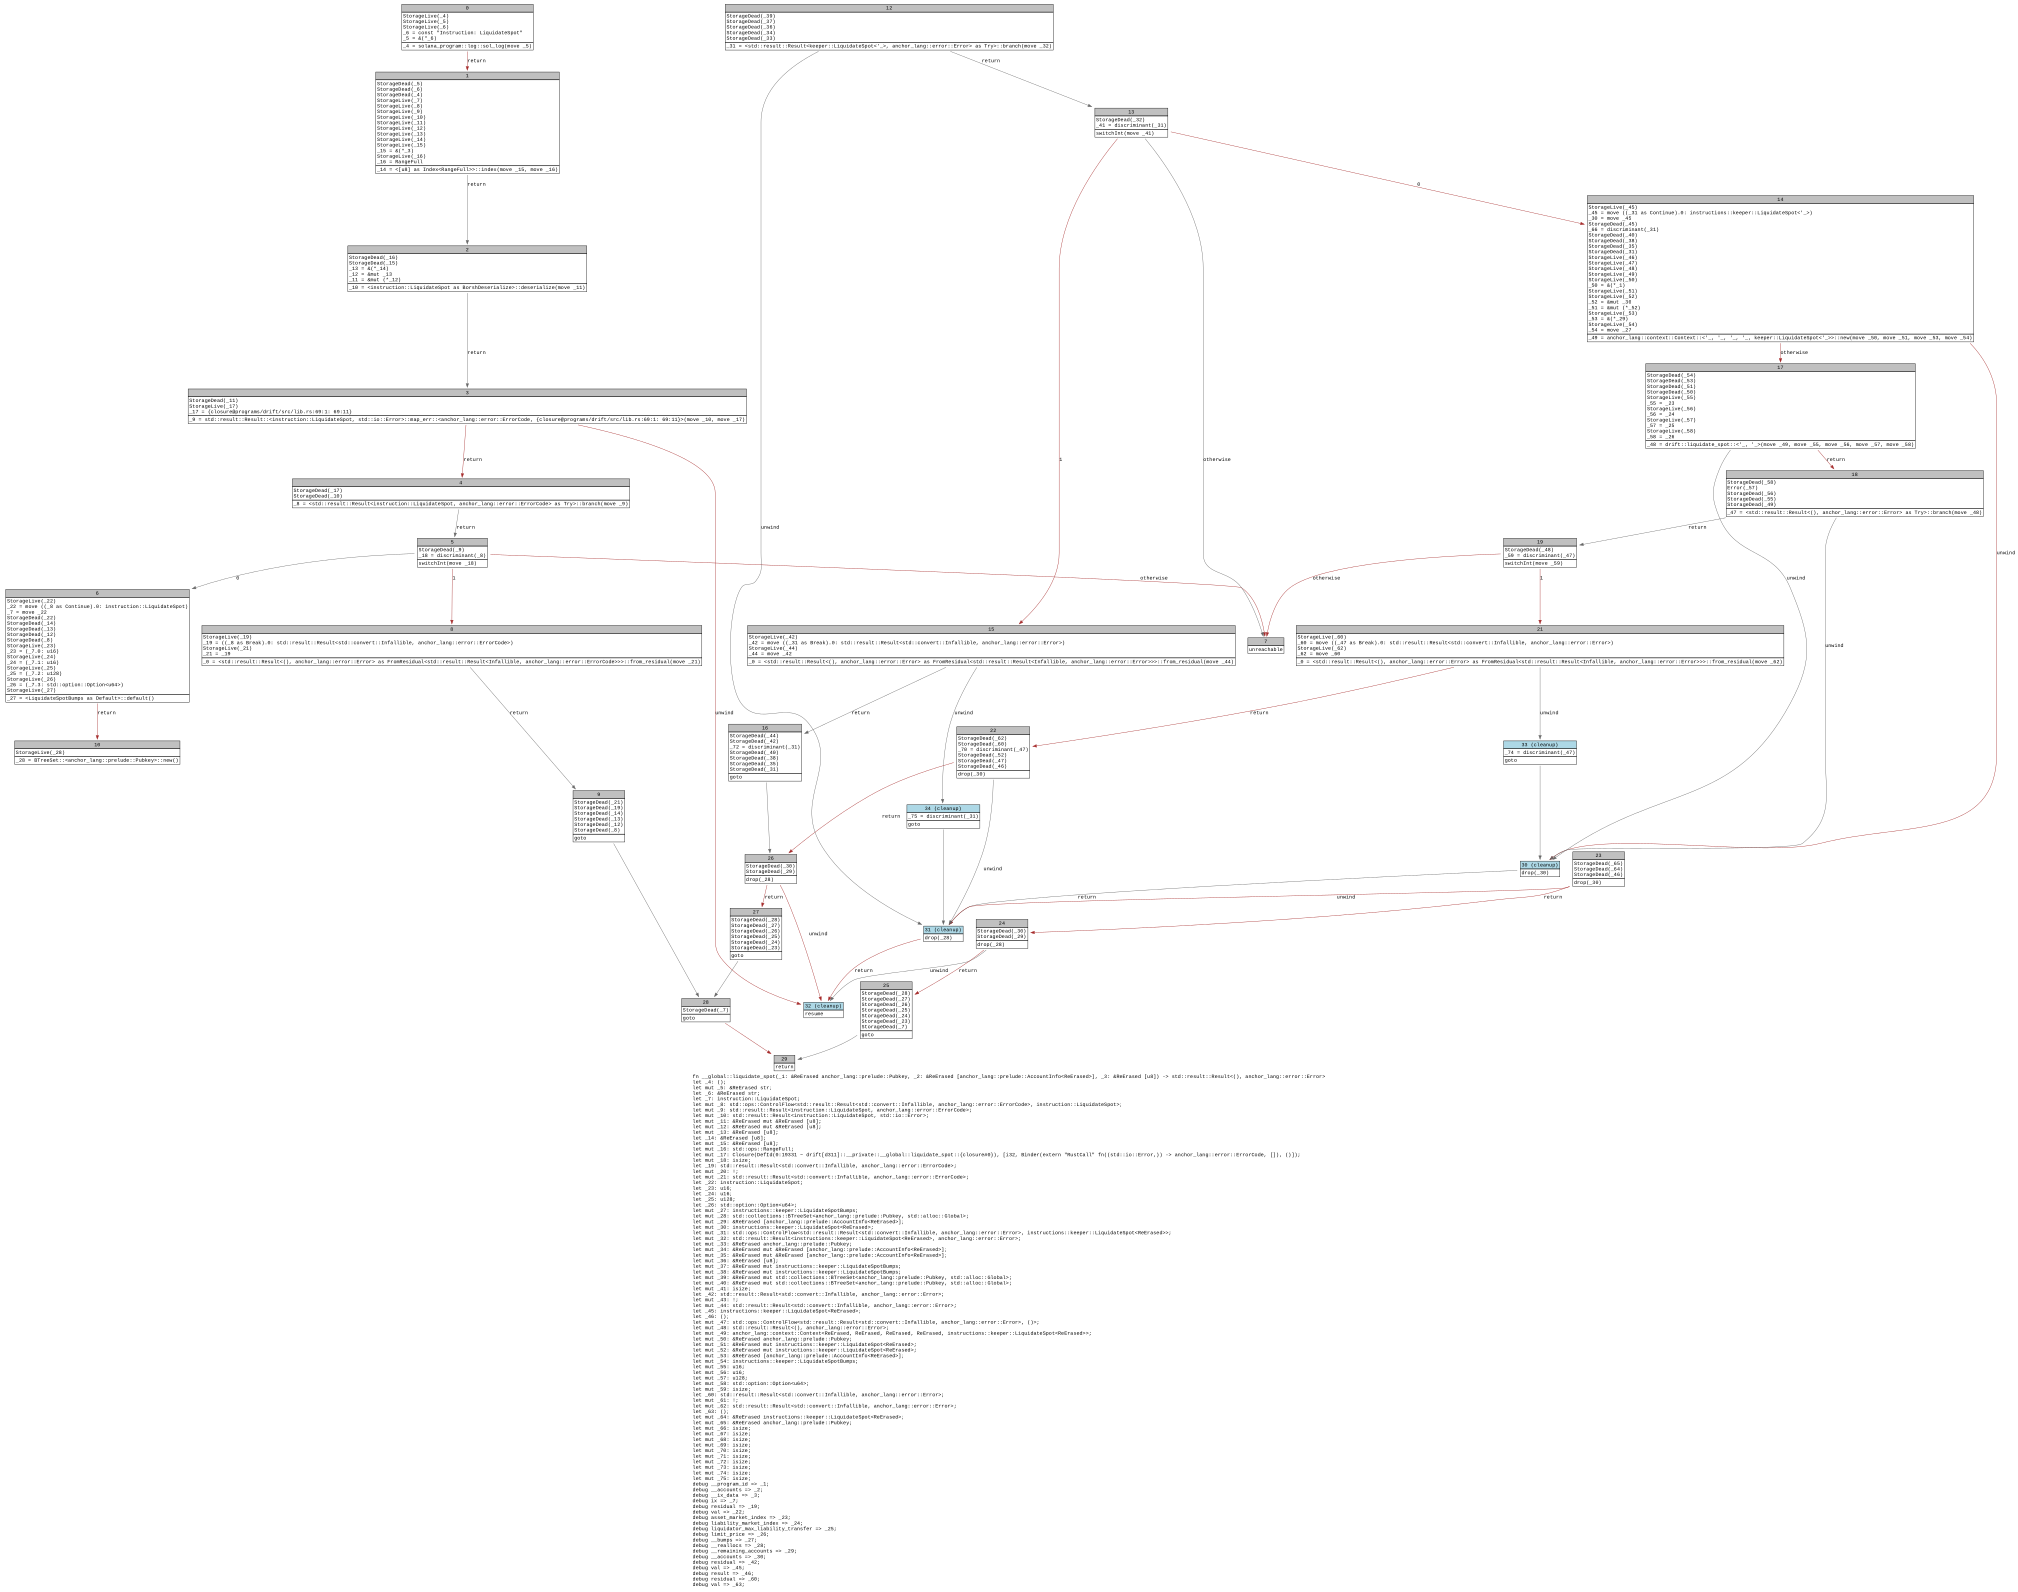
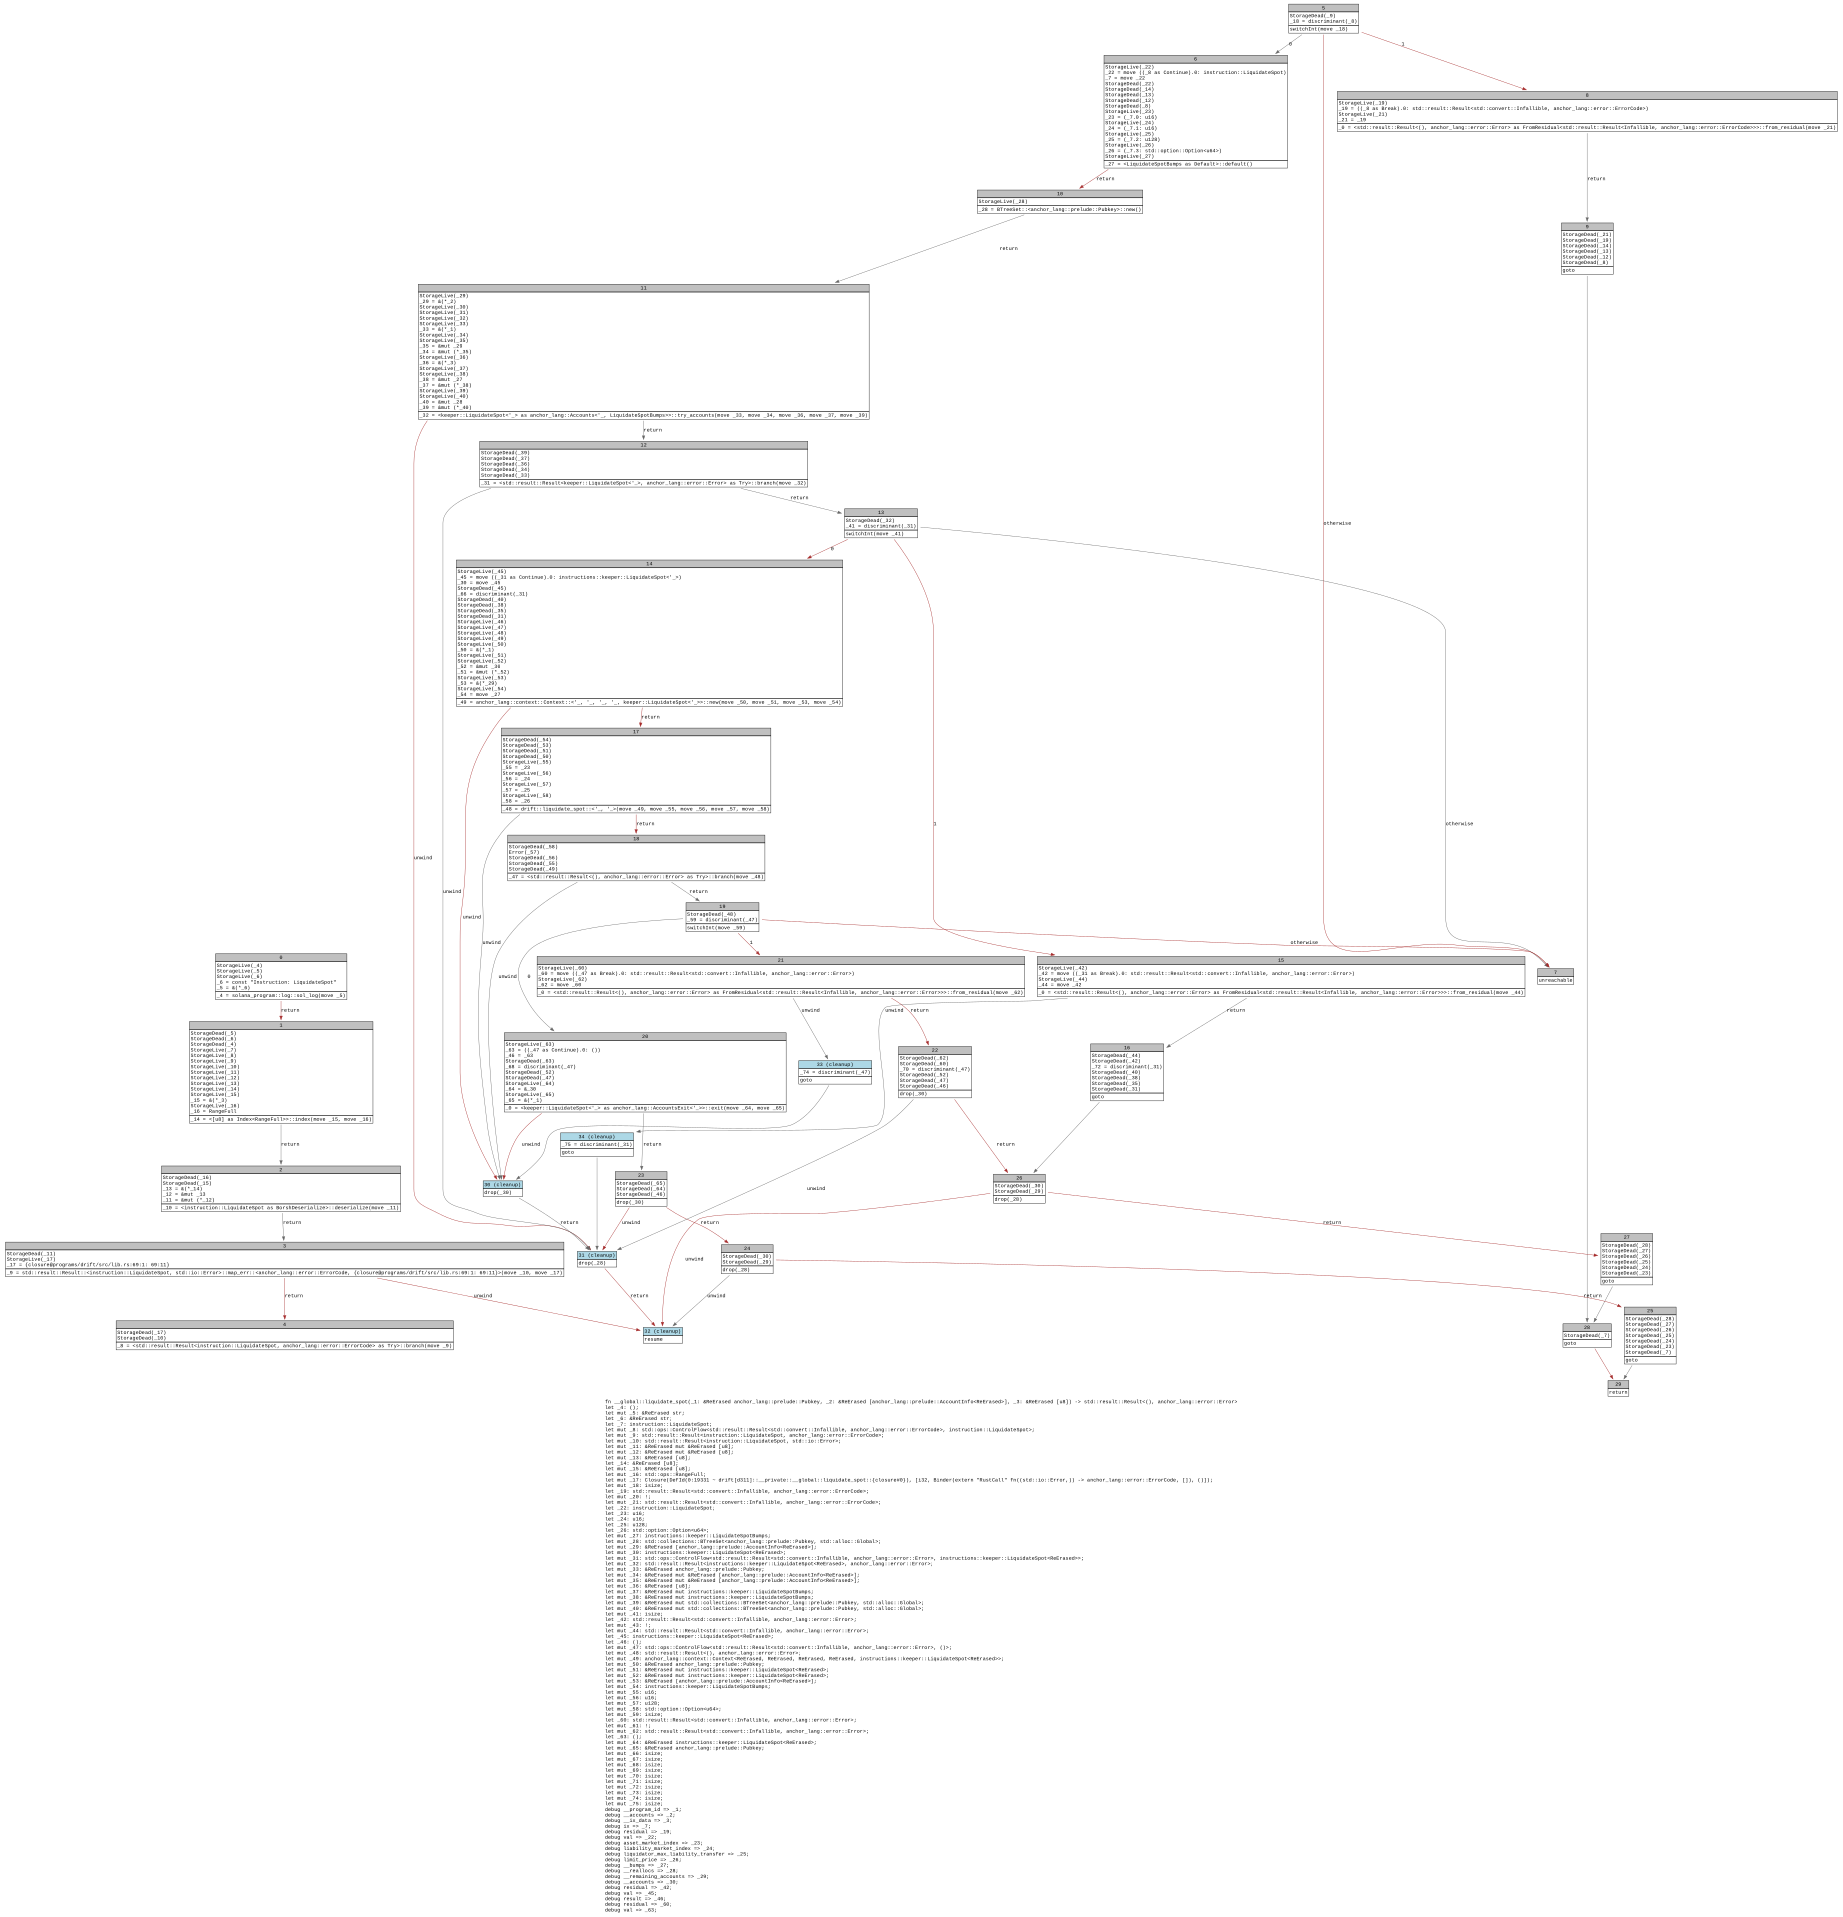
none -> (644, 352)
(1794, 353) -> (651, 717)
(457, 521) -> none
none -> (645, 1072)
